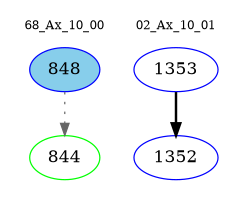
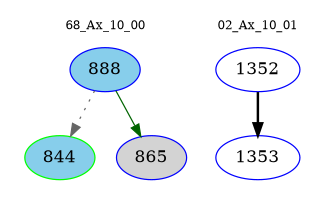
(65, 70) -> (105, 70)
(176, 108) -> (258, 108)
(65, 158) -> (60, 158)
none -> (152, 158)
